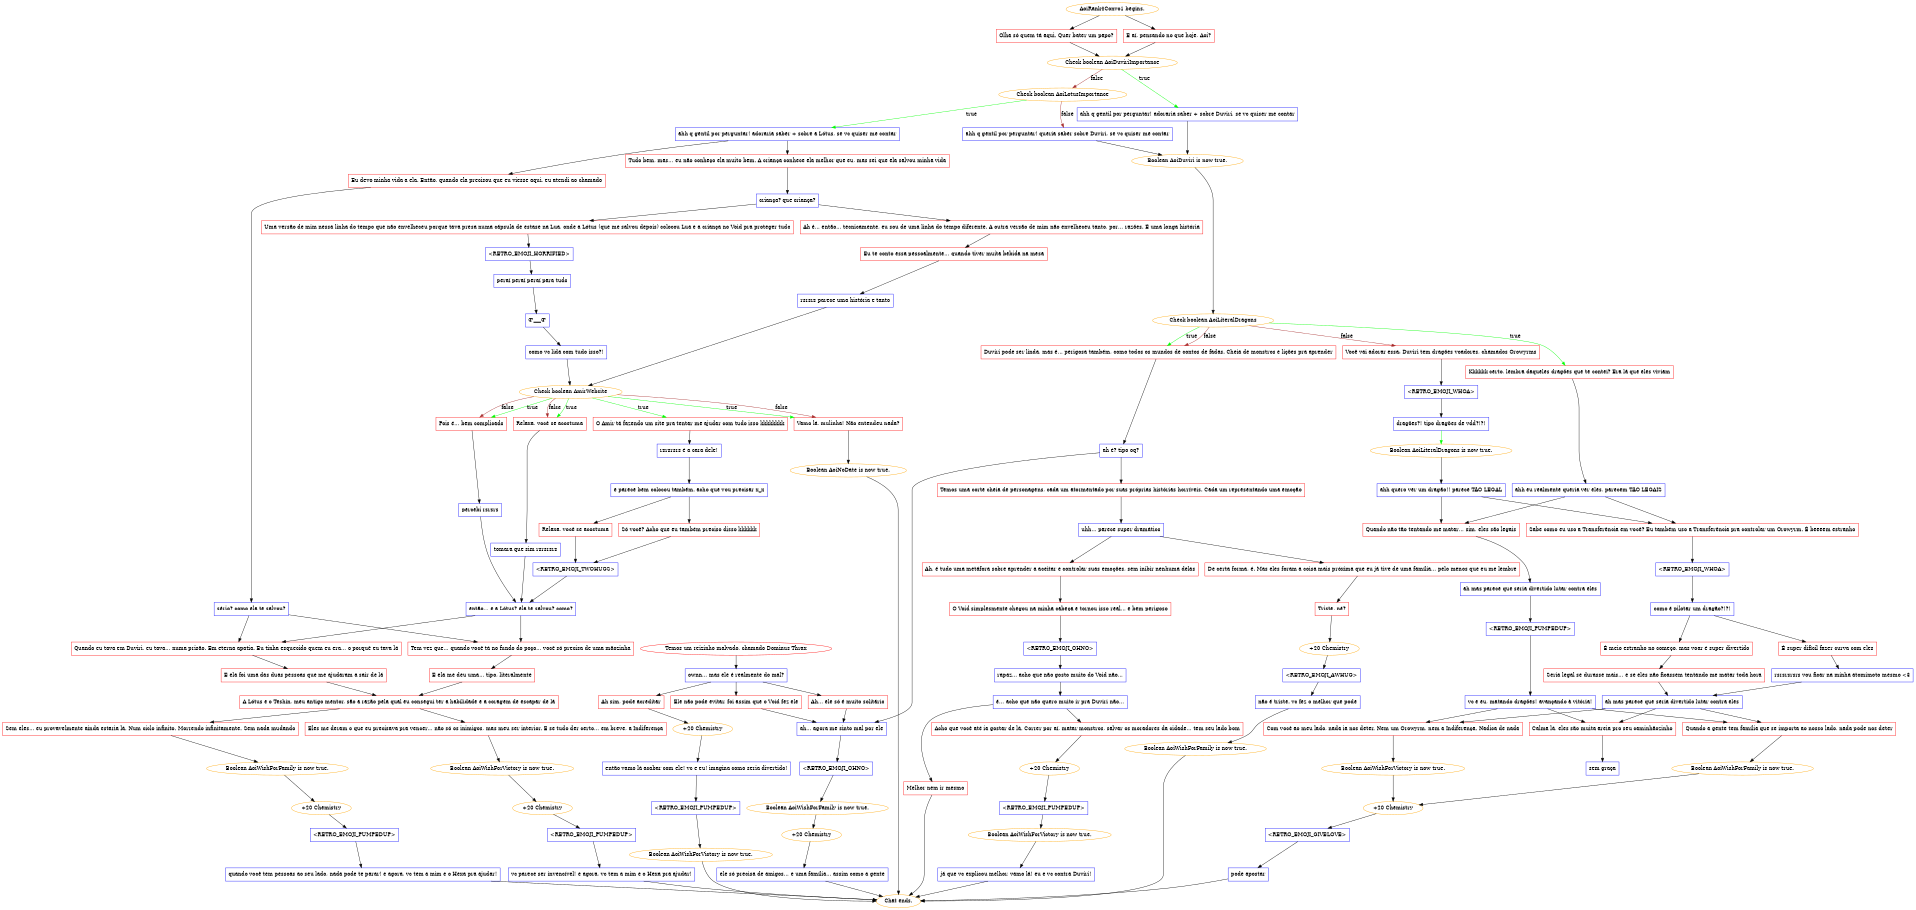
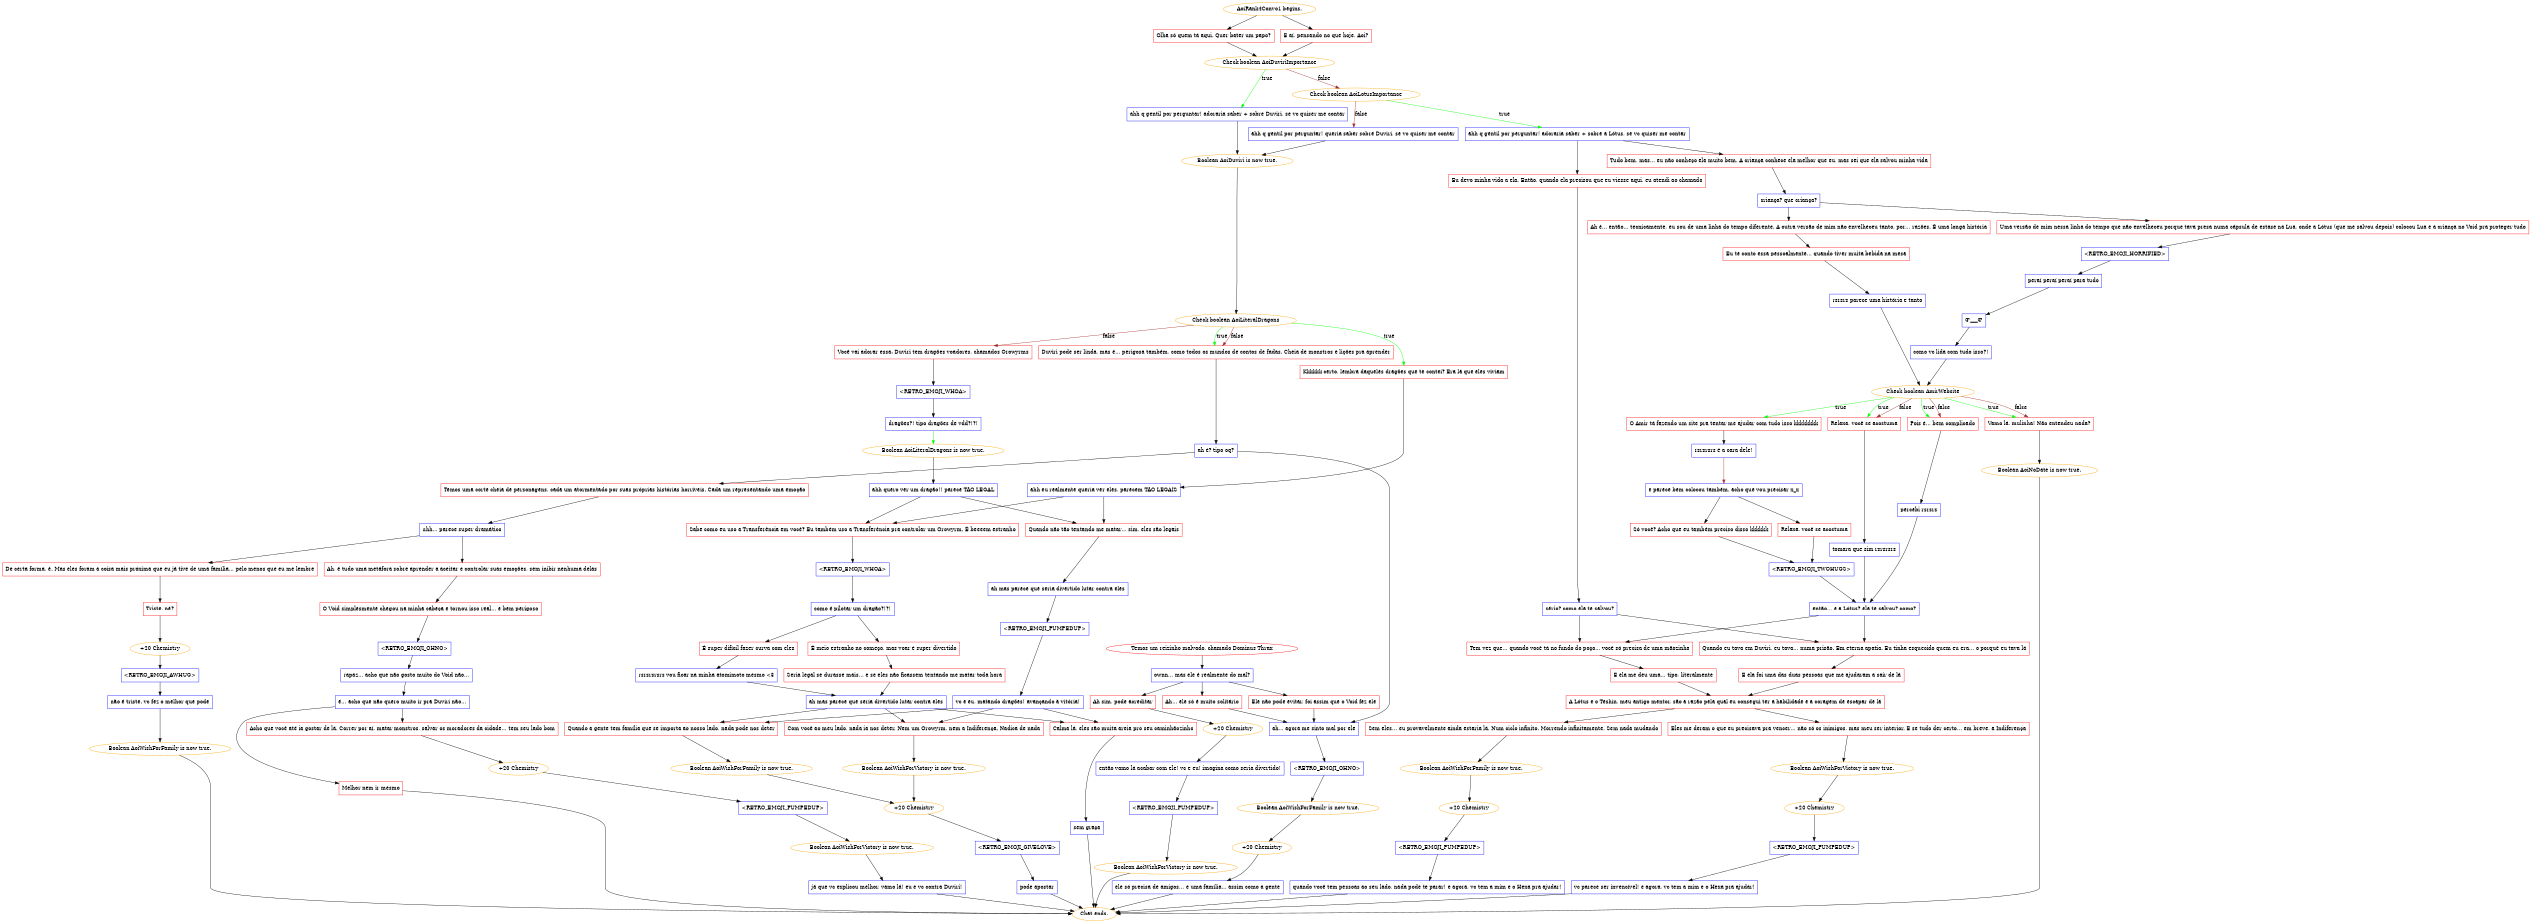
(689, 469) -> (1724, 469)
none -> (1090, 869)
